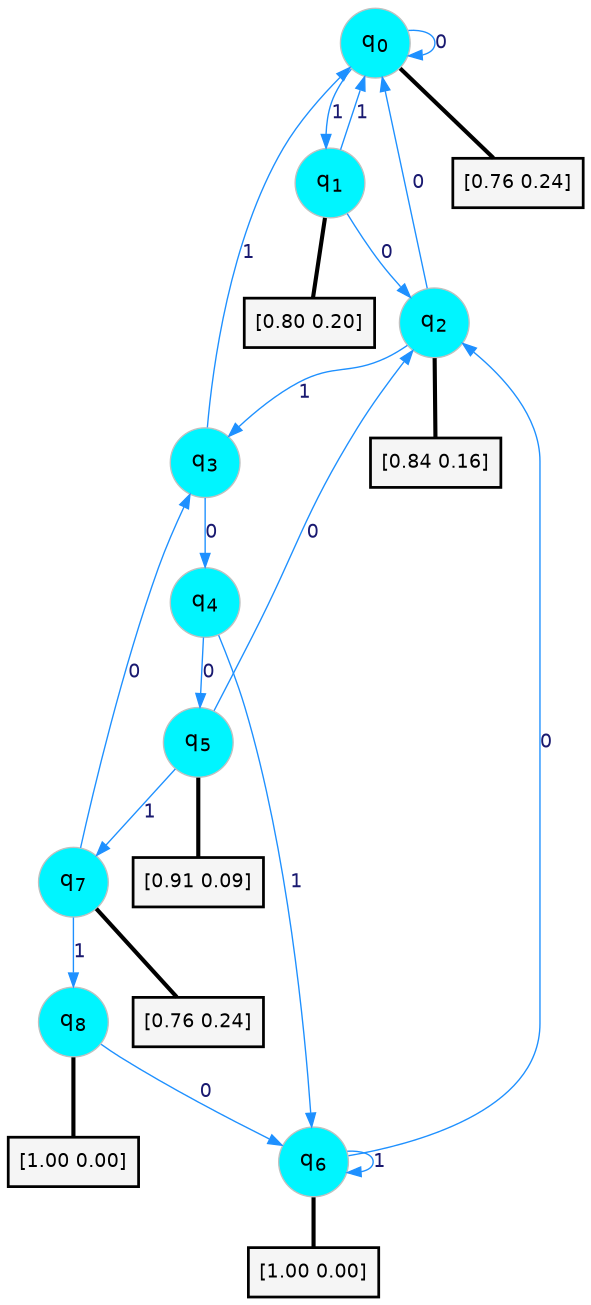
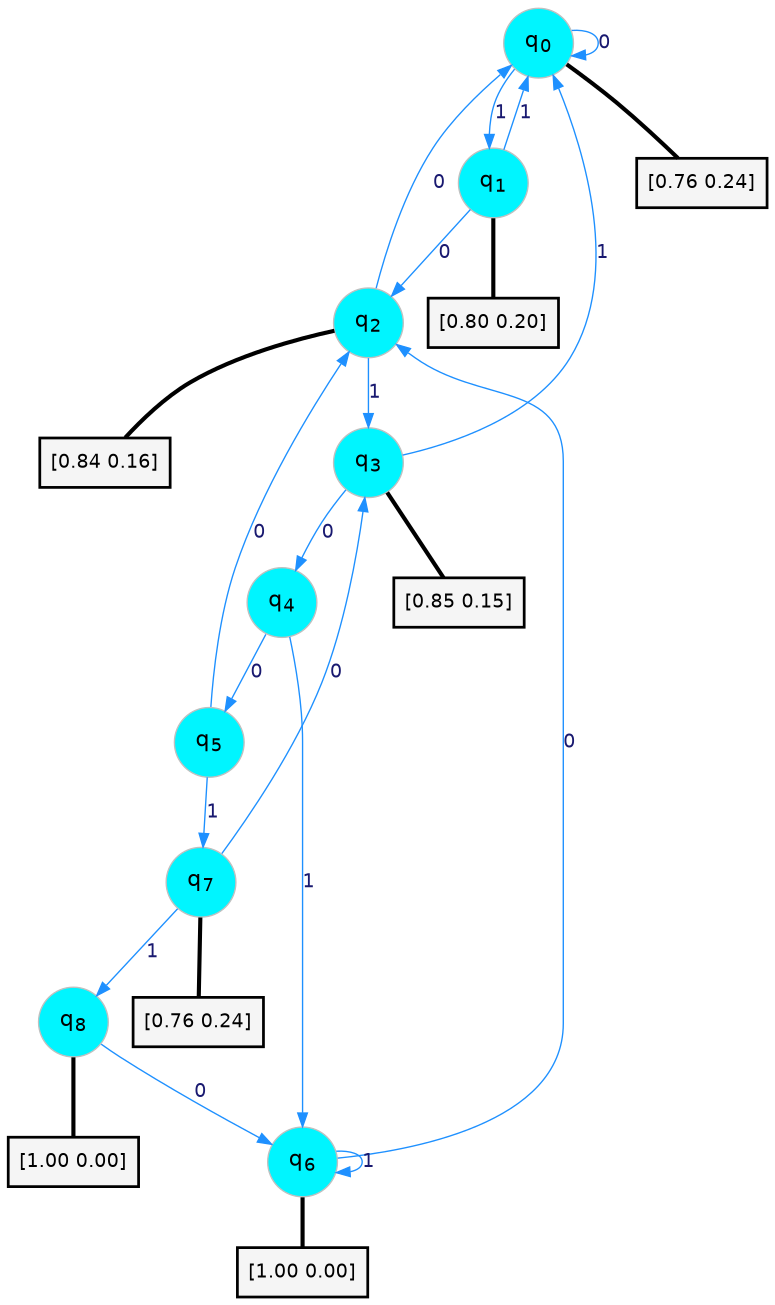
none -> (459, 603)
(198, 882) -> none
